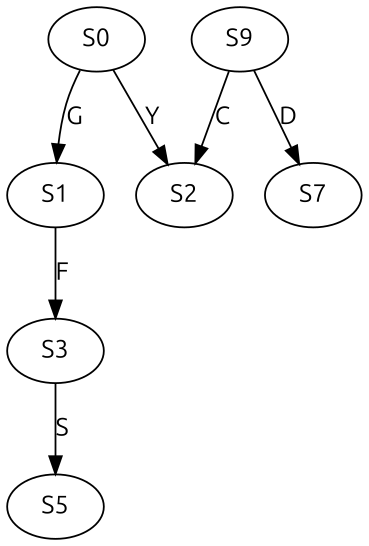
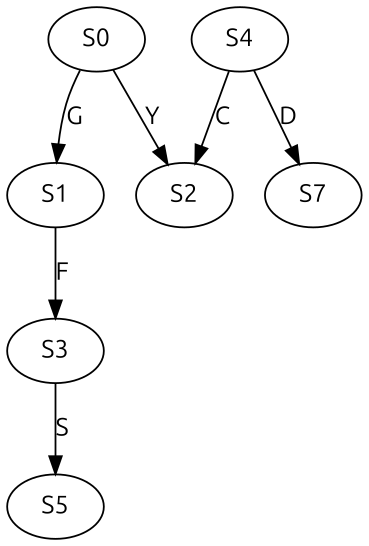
(240, 39) -> (240, 39)
